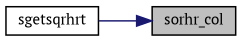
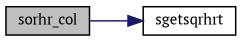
(118, 21) -> (109, 21)
